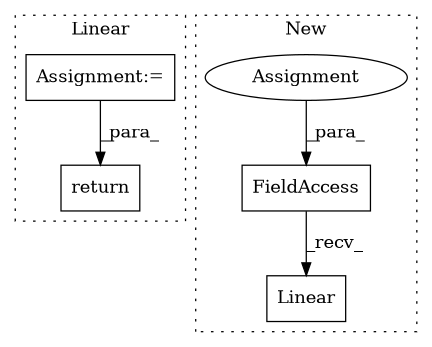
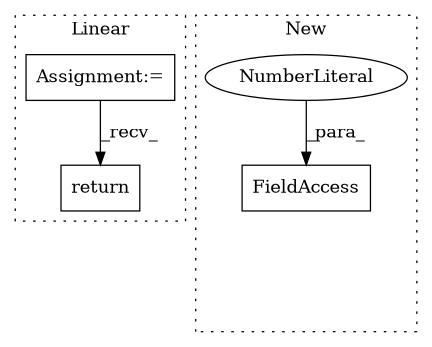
(306, 78) -> (306, 78)
(130, 133) -> (130, 133)
(306, 299) -> none
